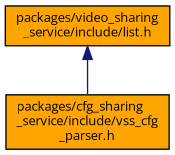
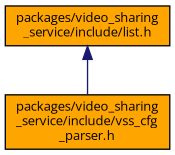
(88, 122) -> (88, 122)
